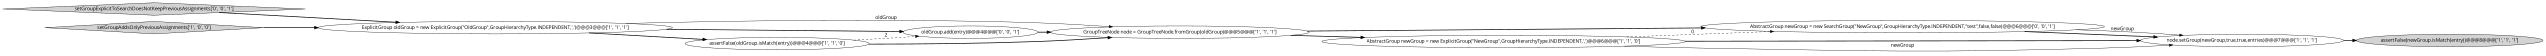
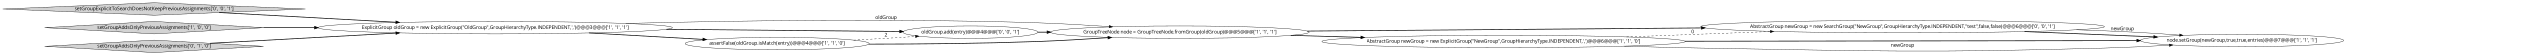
(2450, 40) -> none
none -> (154, 46)
